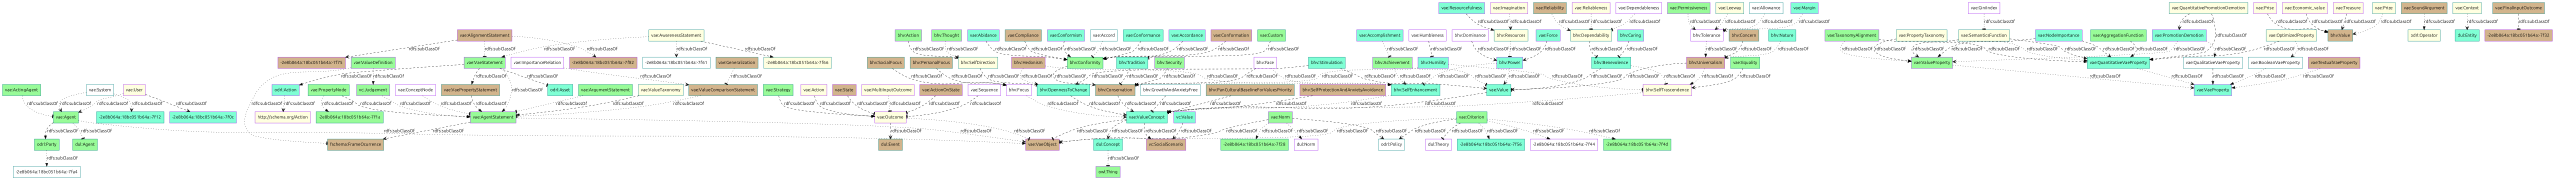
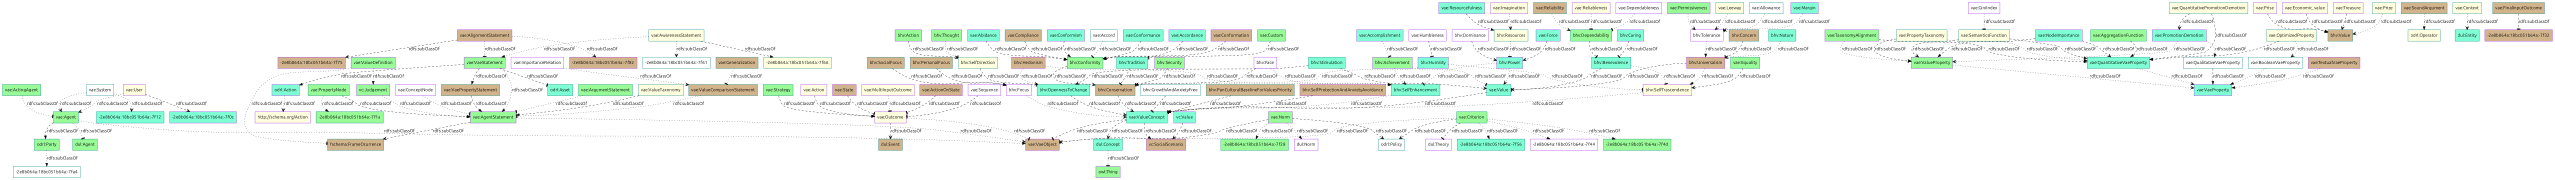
(1591, 35) -> (1591, 35)
